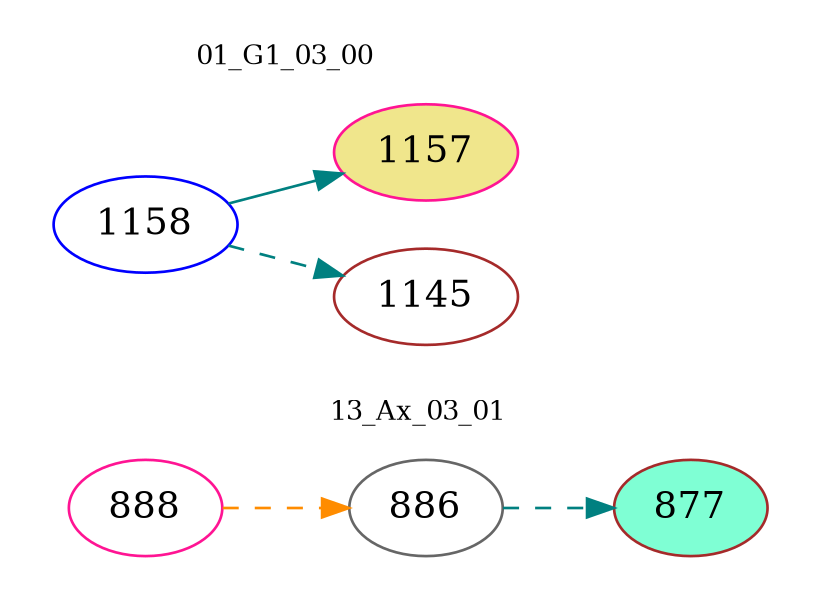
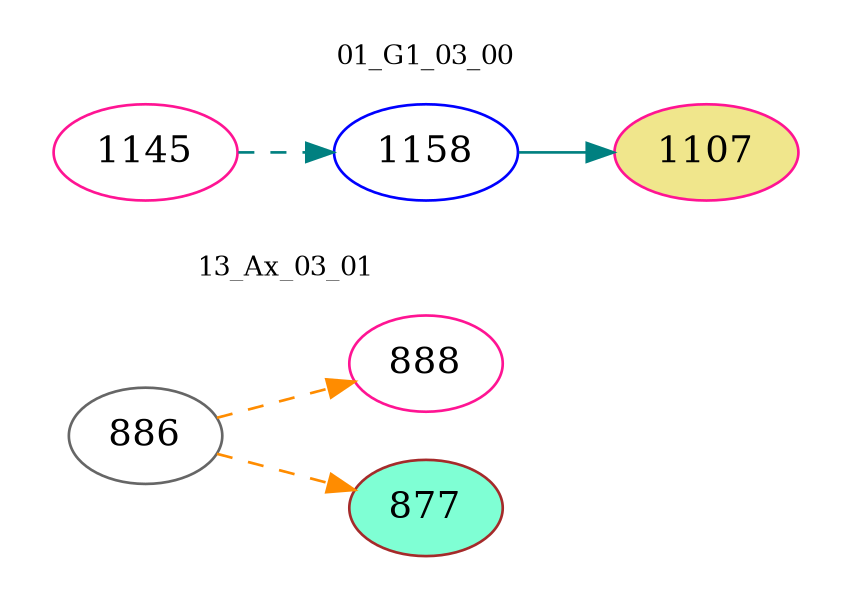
(426, 152) -> (706, 152)
(272, 257) -> (272, 152)
(426, 297) -> (146, 152)
(272, 508) -> (272, 403)
(545, 508) -> (272, 468)
